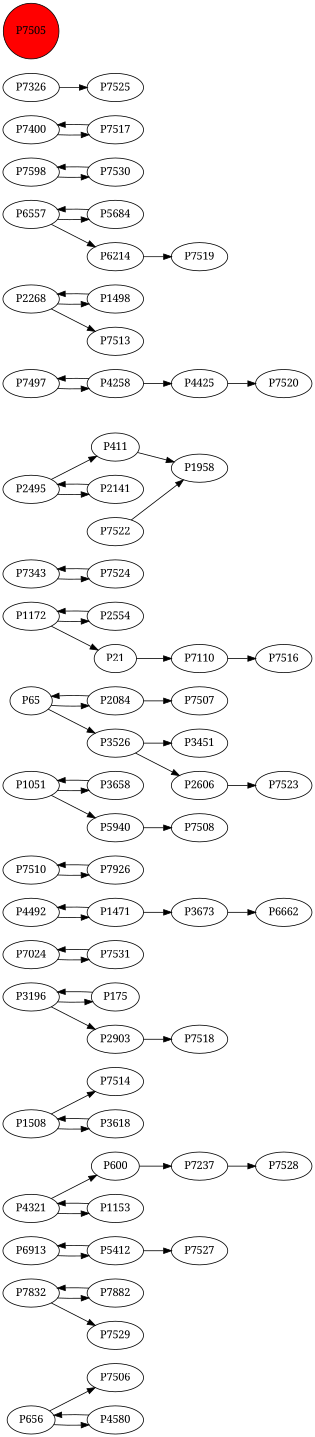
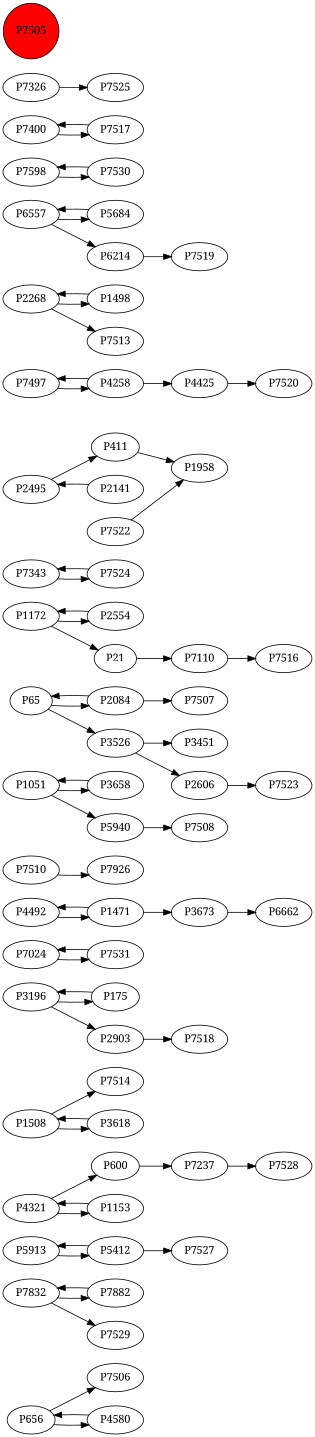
(69, 495) -> none
(77, 865) -> none
(31, 1251) -> (31, 1251)
